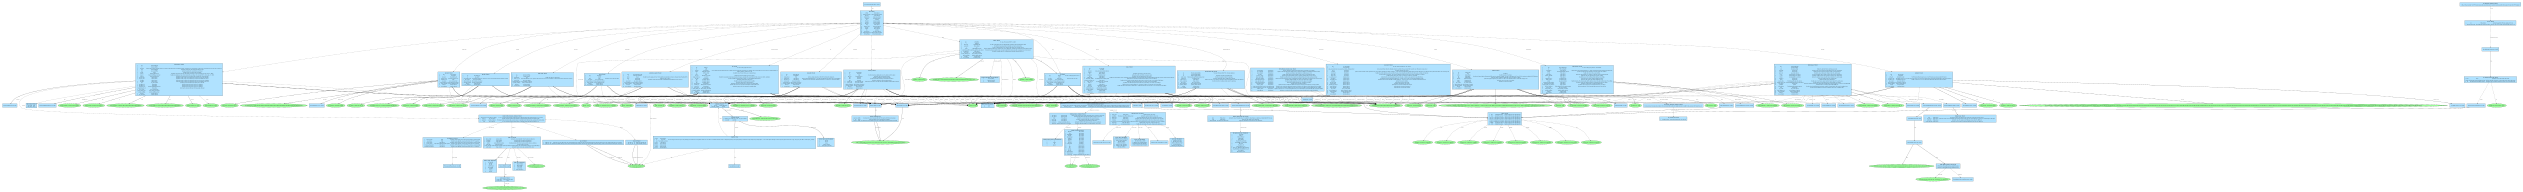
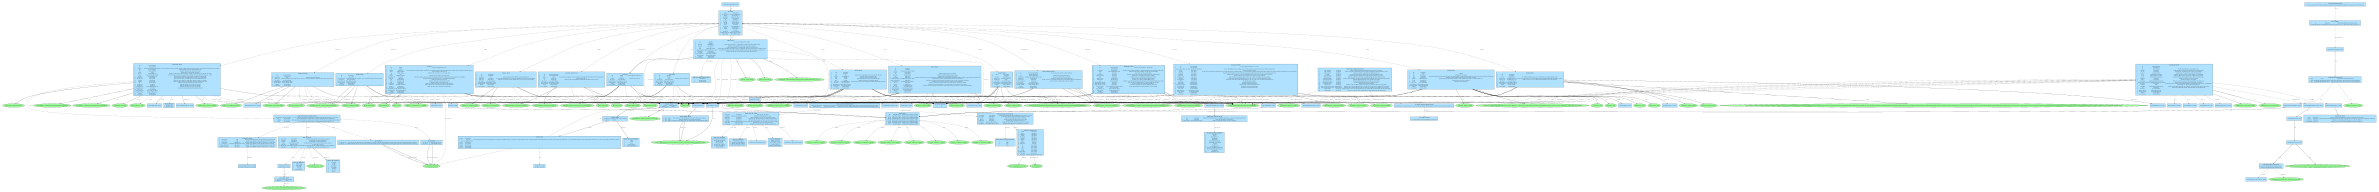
(1151, 105) -> none
